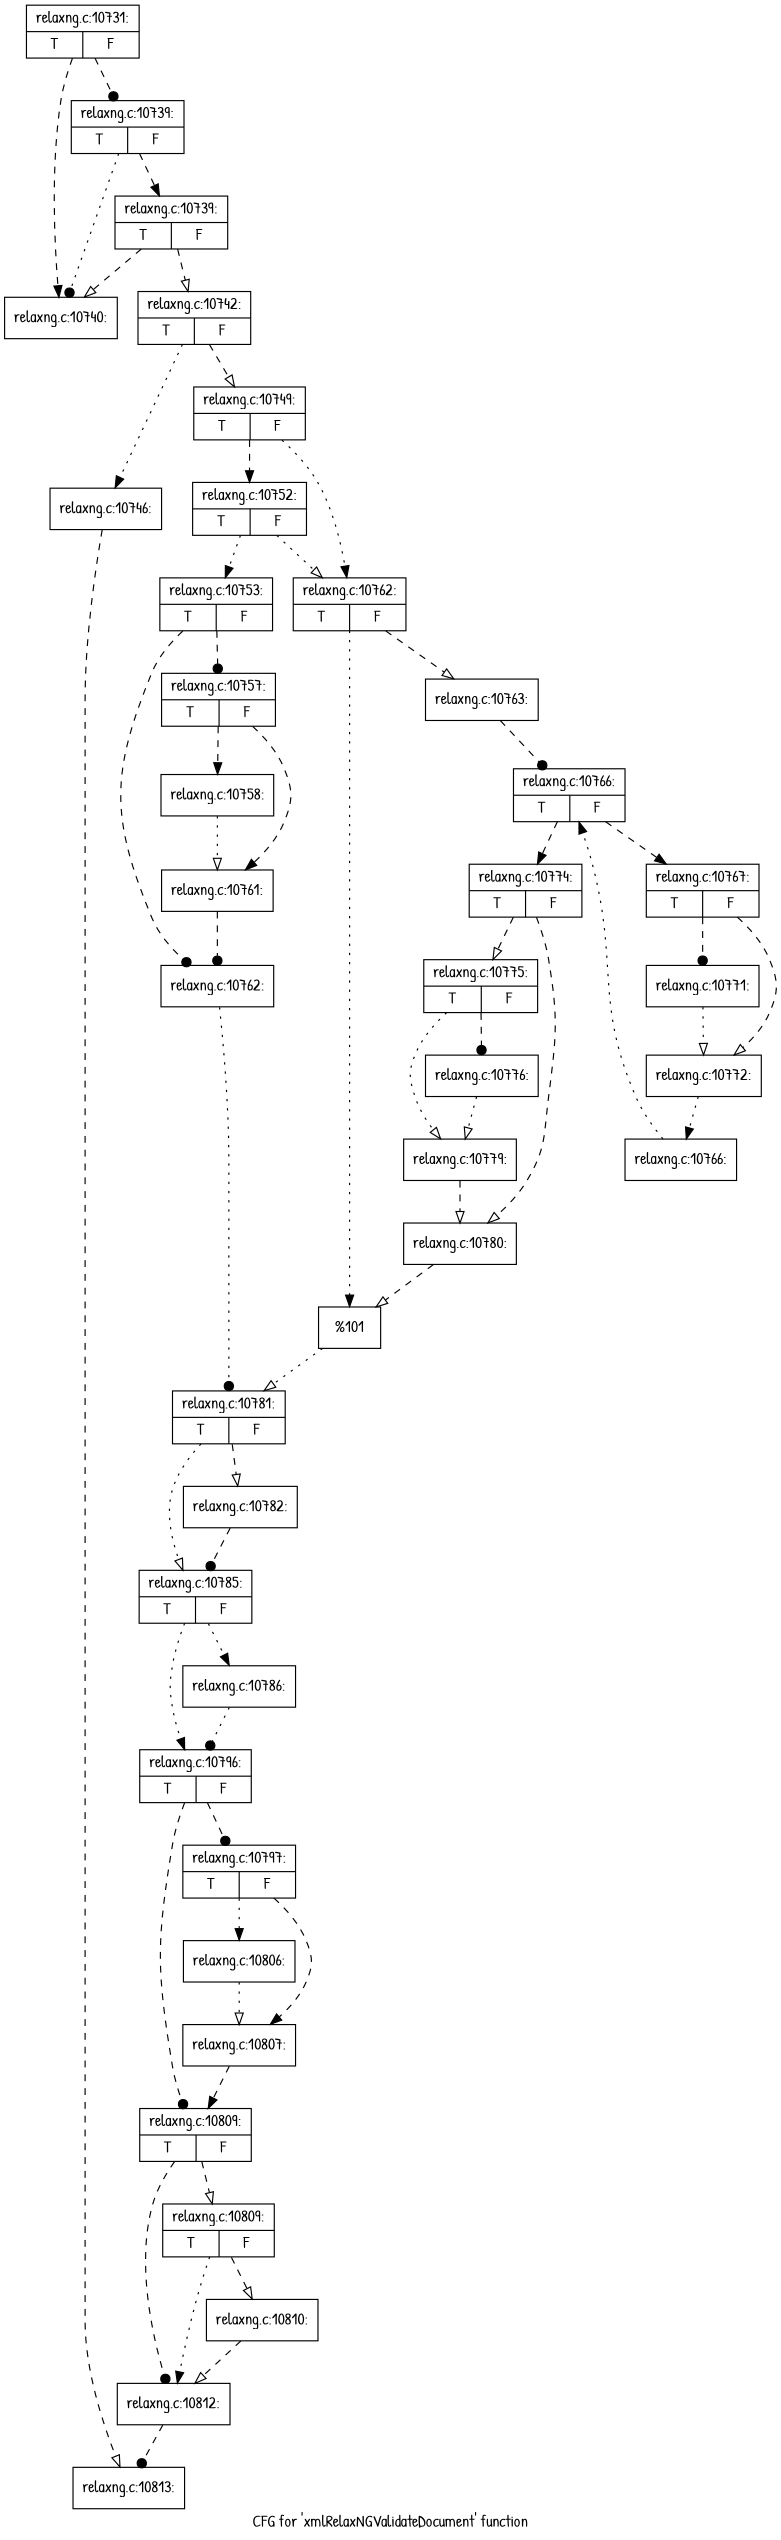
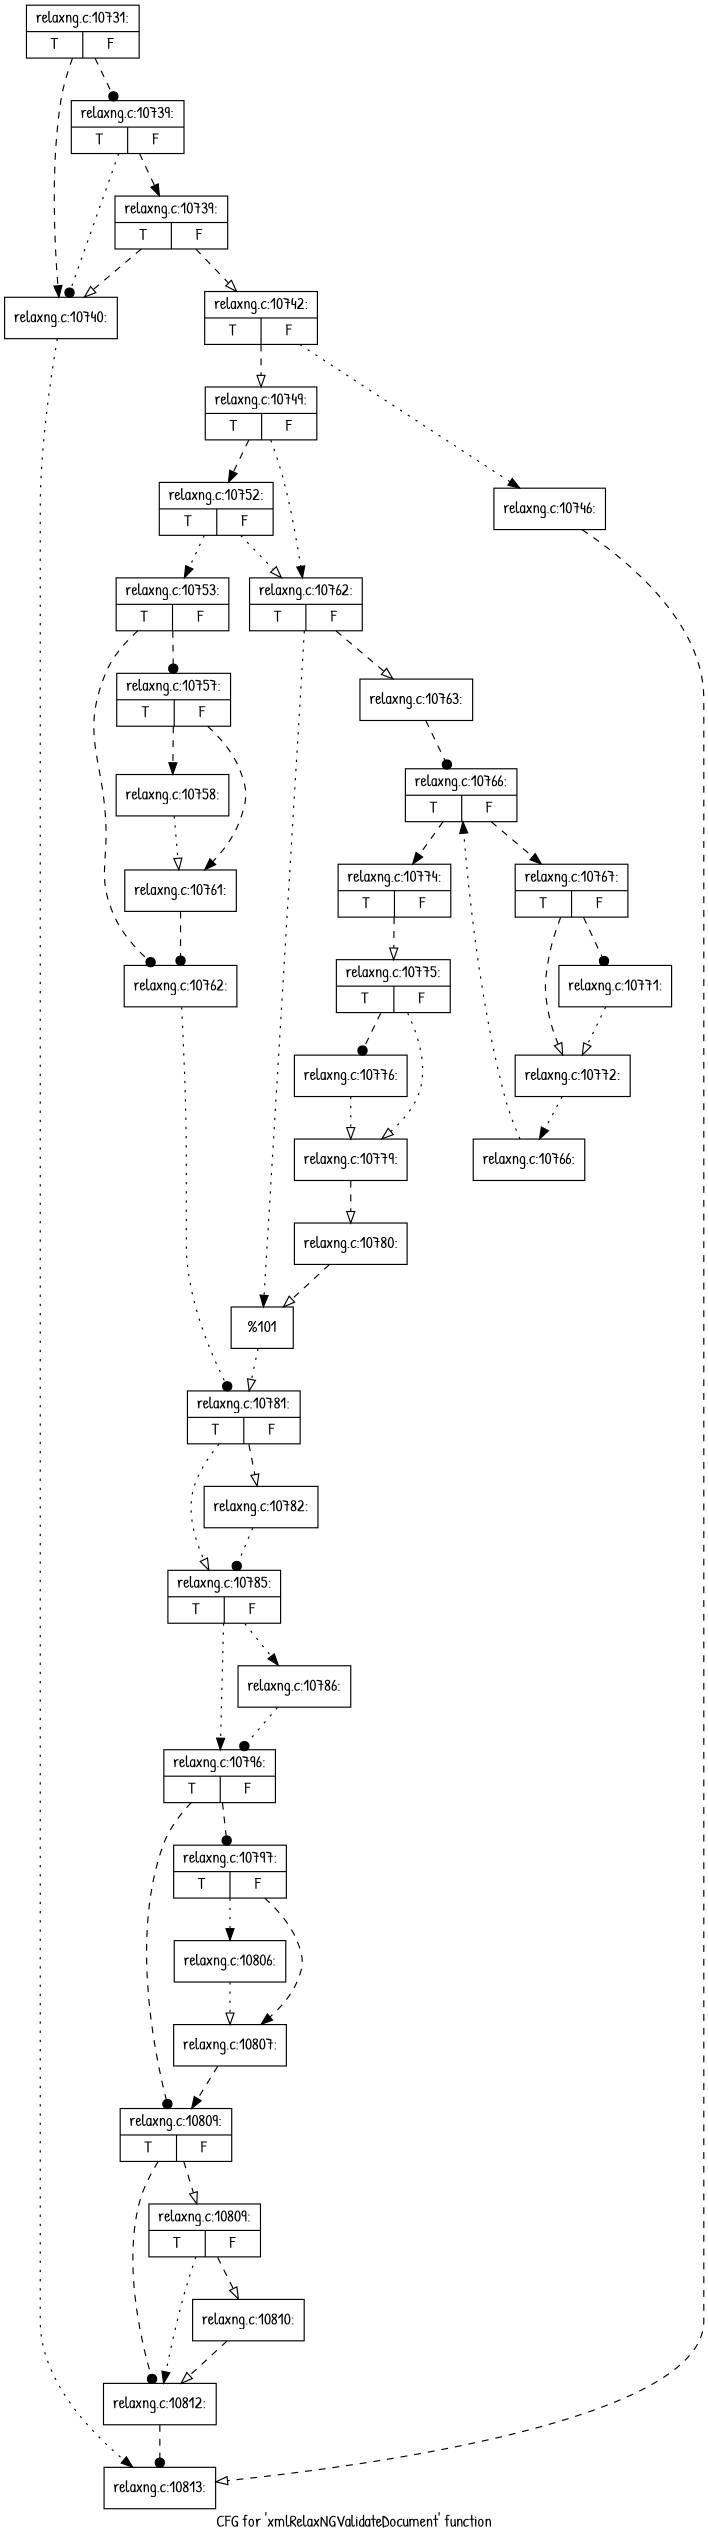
(552, 1073) -> none
none -> (40, 1413)
(222, 1545) -> (246, 1545)
